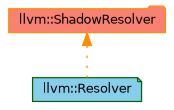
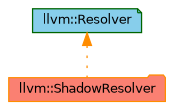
(87, 62) -> (87, 62)
